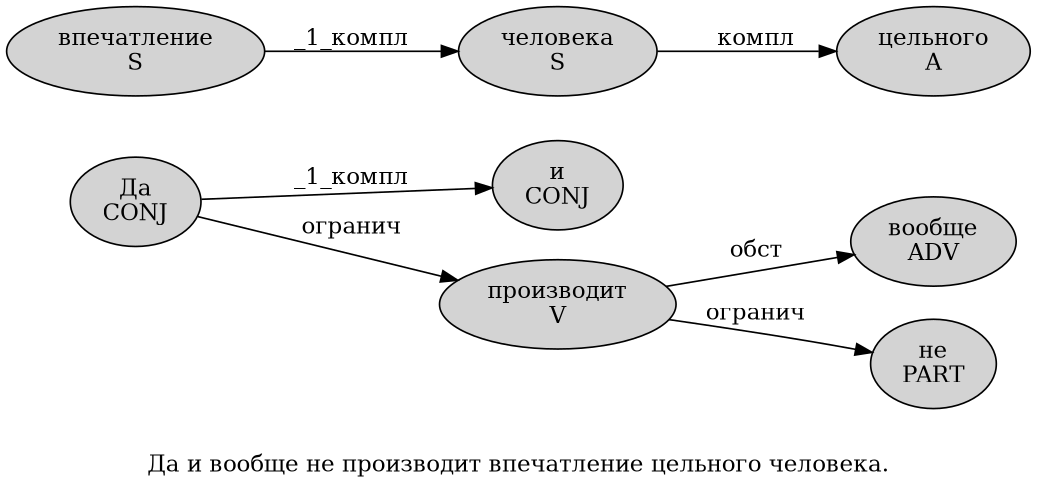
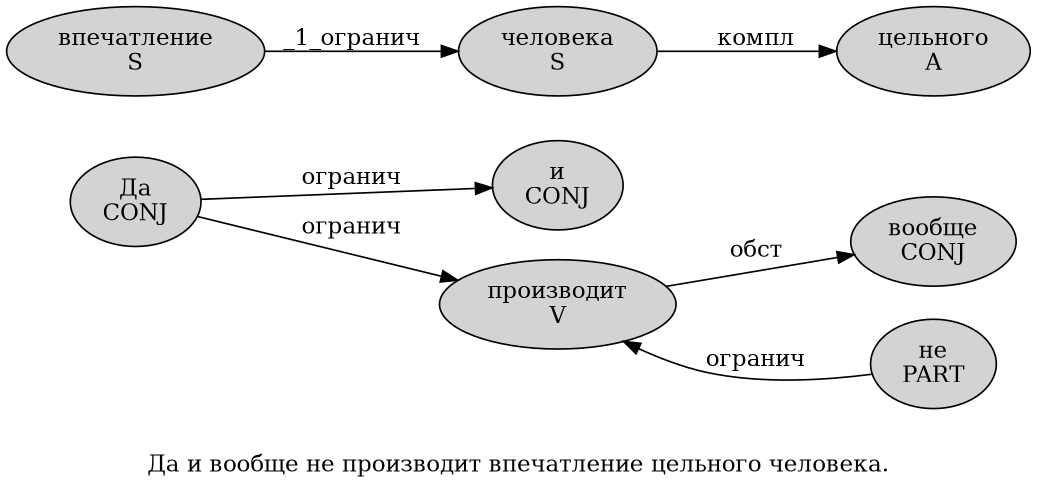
(352, 39) -> (352, 39)
(352, 178) -> (352, 178)
(933, 242) -> (933, 242)
(762, 334) -> (753, 379)
